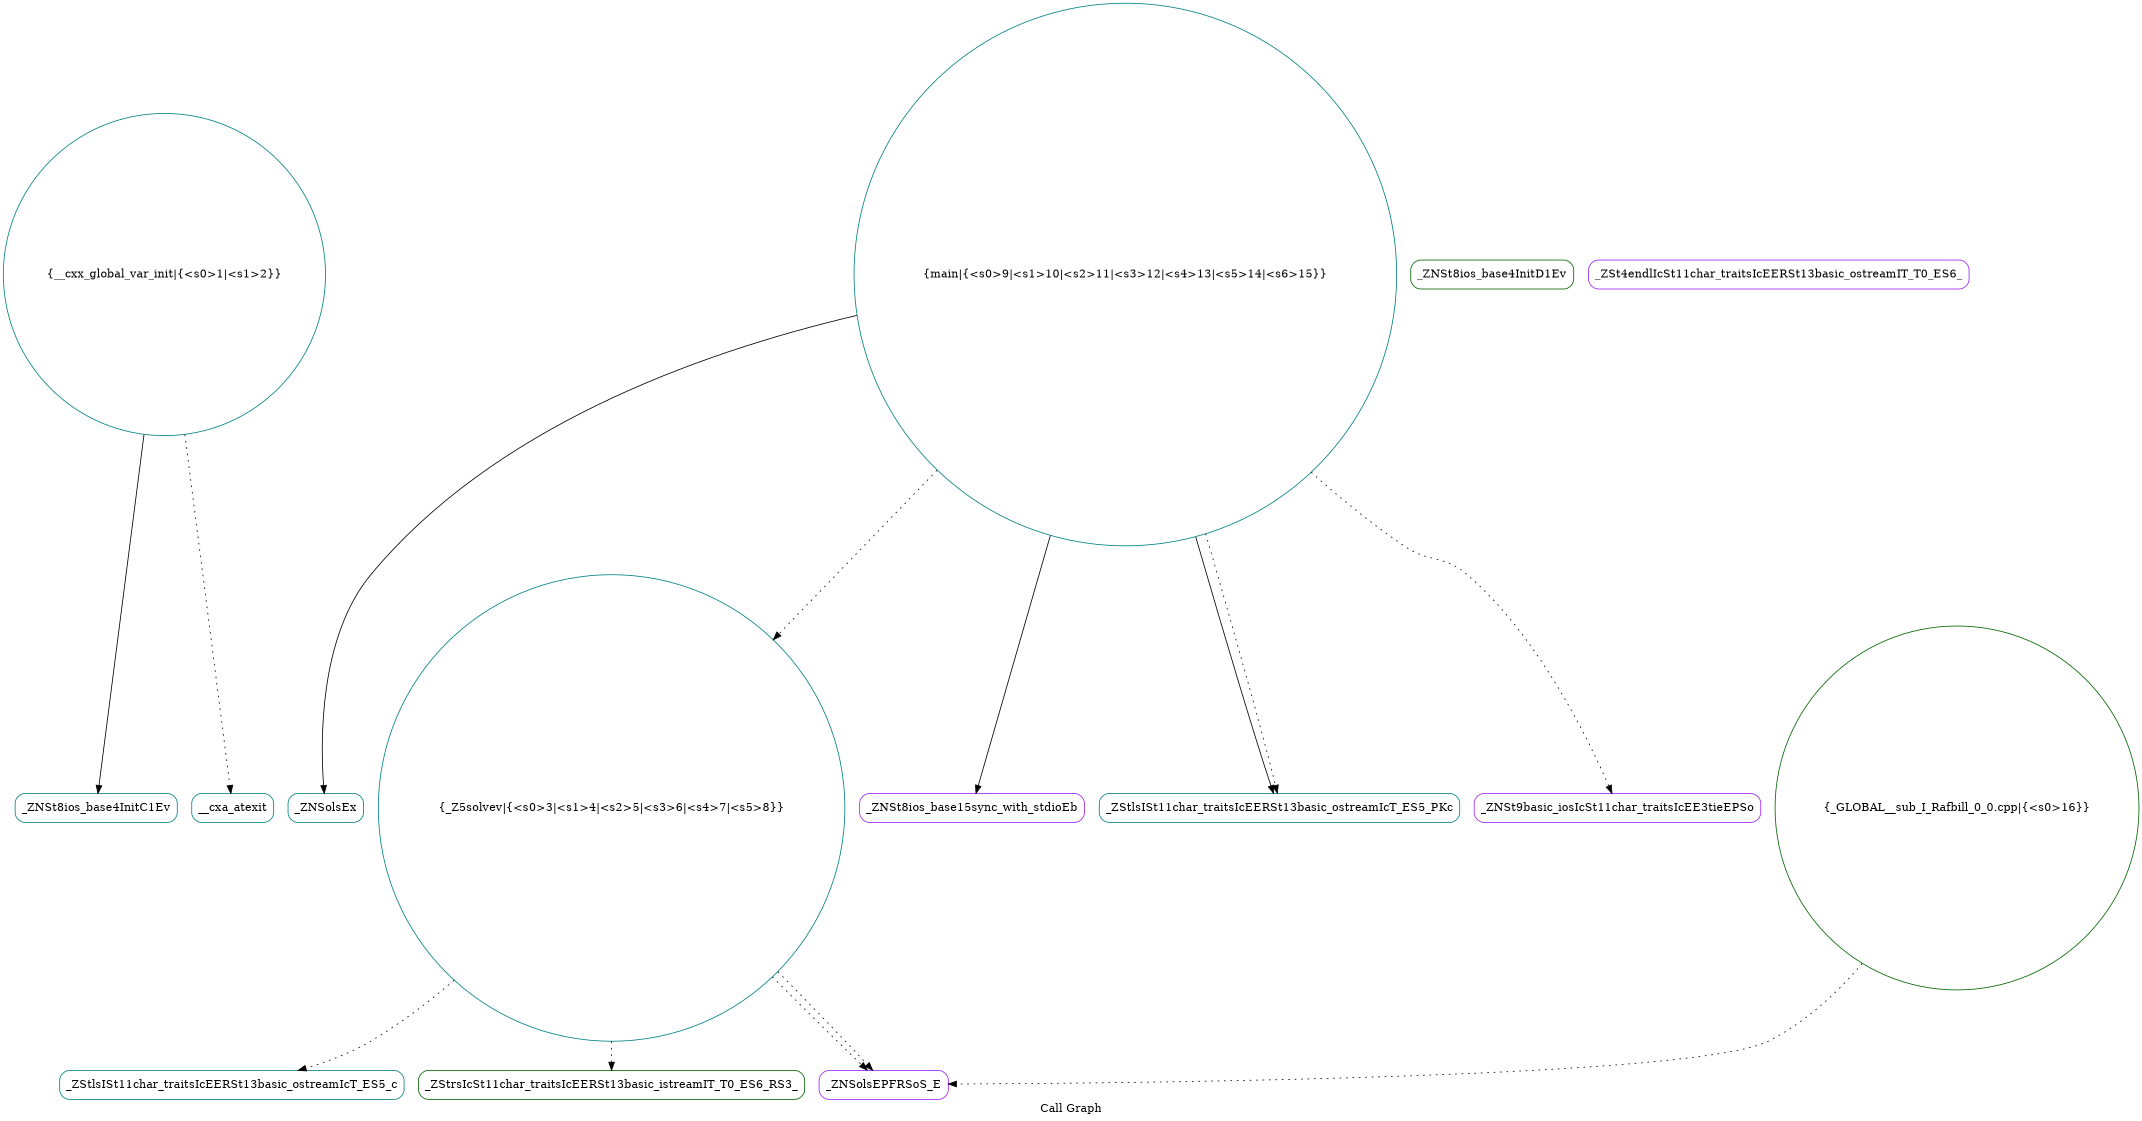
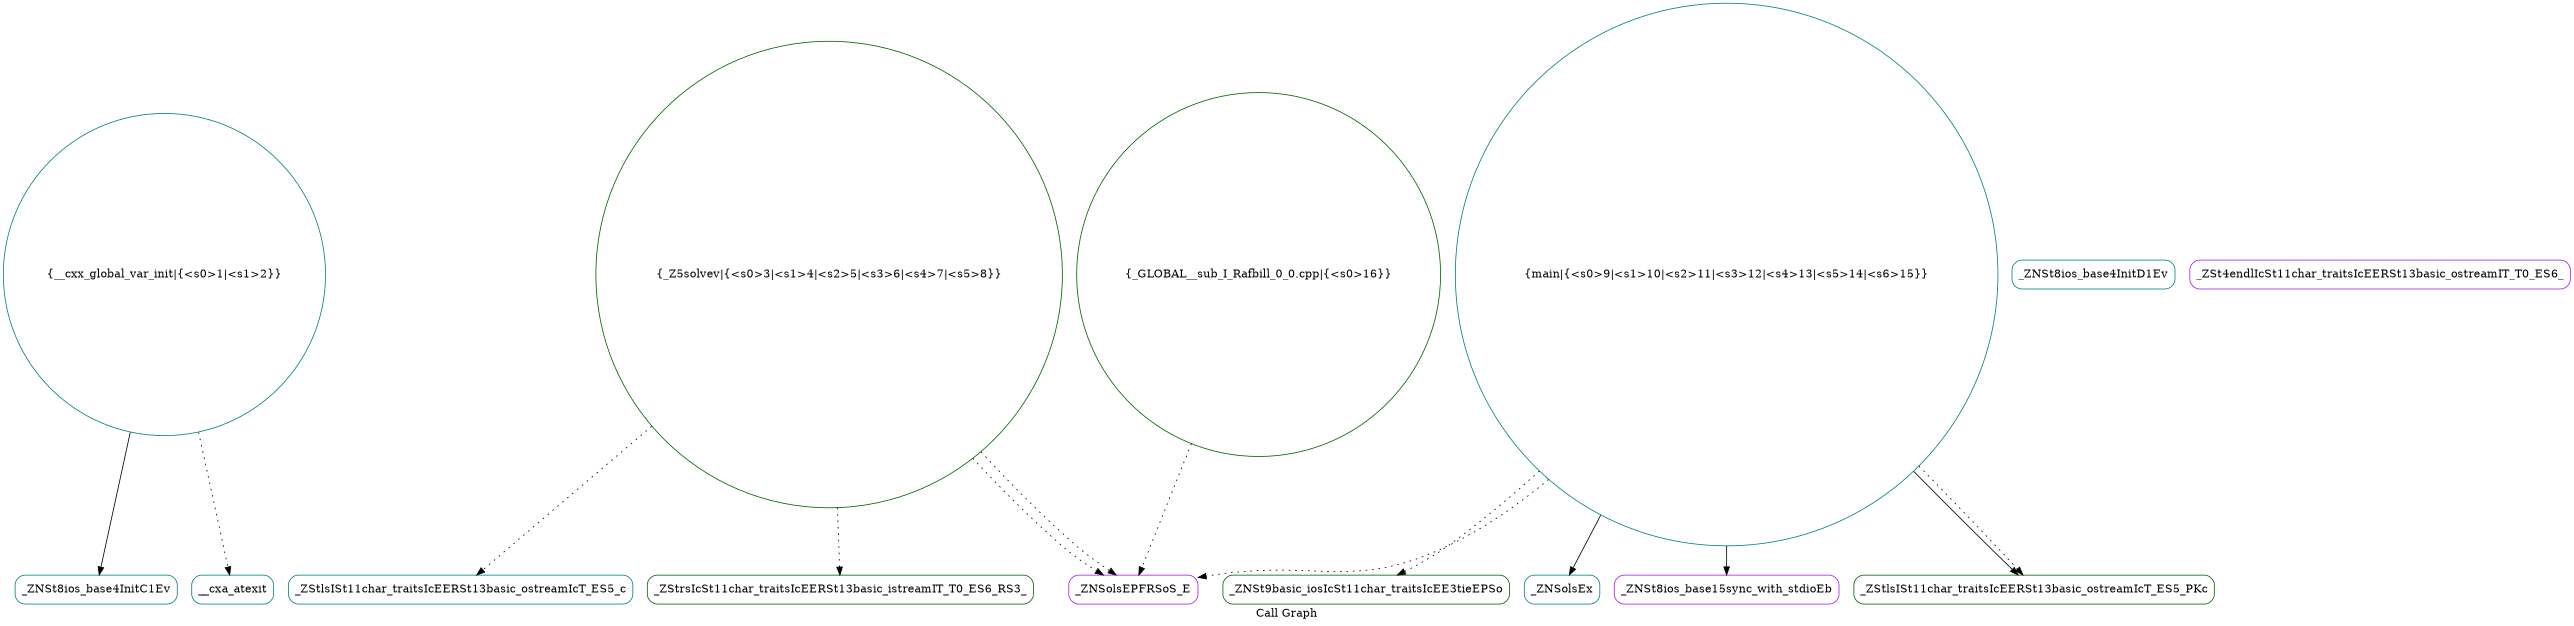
(1492, 275) -> (2093, 275)
(858, 552) -> (1389, 567)
(612, 808) -> (829, 275)
(1279, 808) -> (2034, 590)
(1617, 808) -> (1366, 590)
